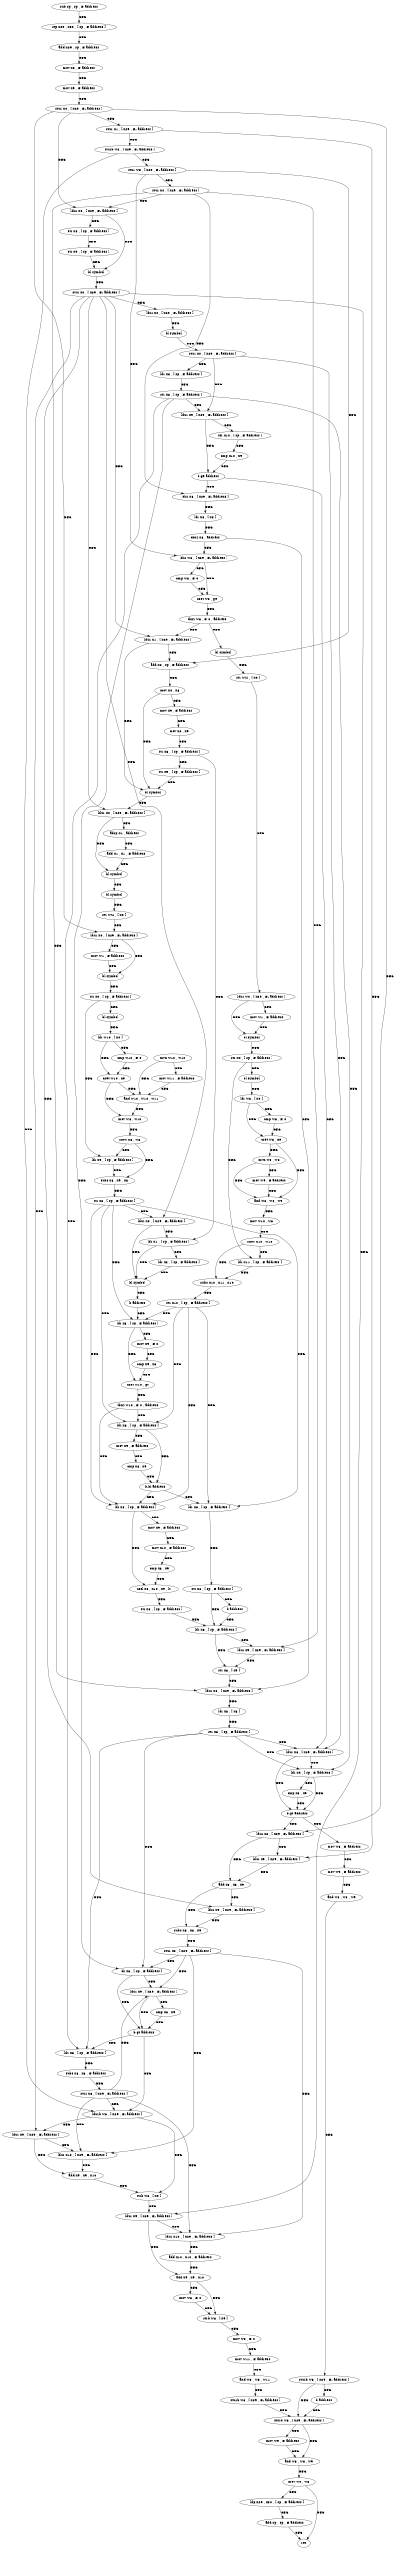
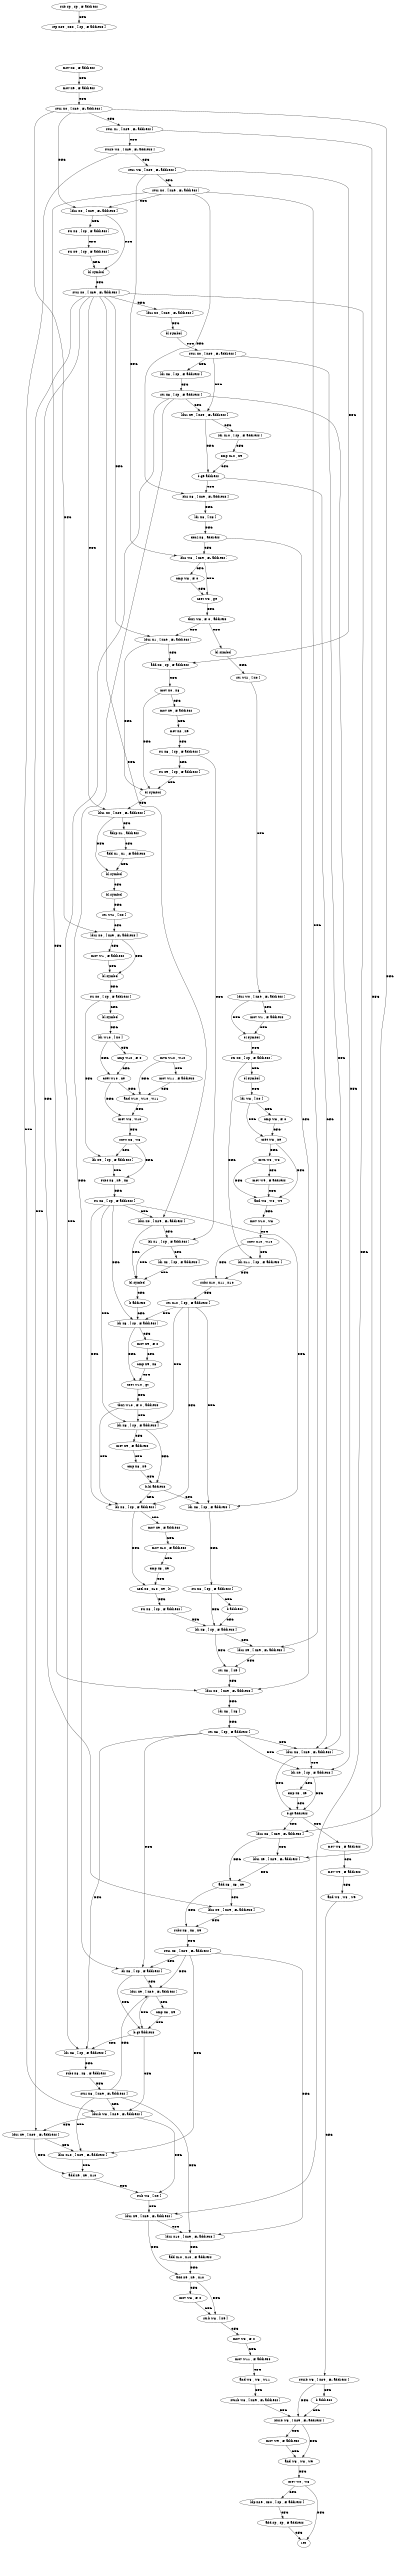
(79, 48) -> none
